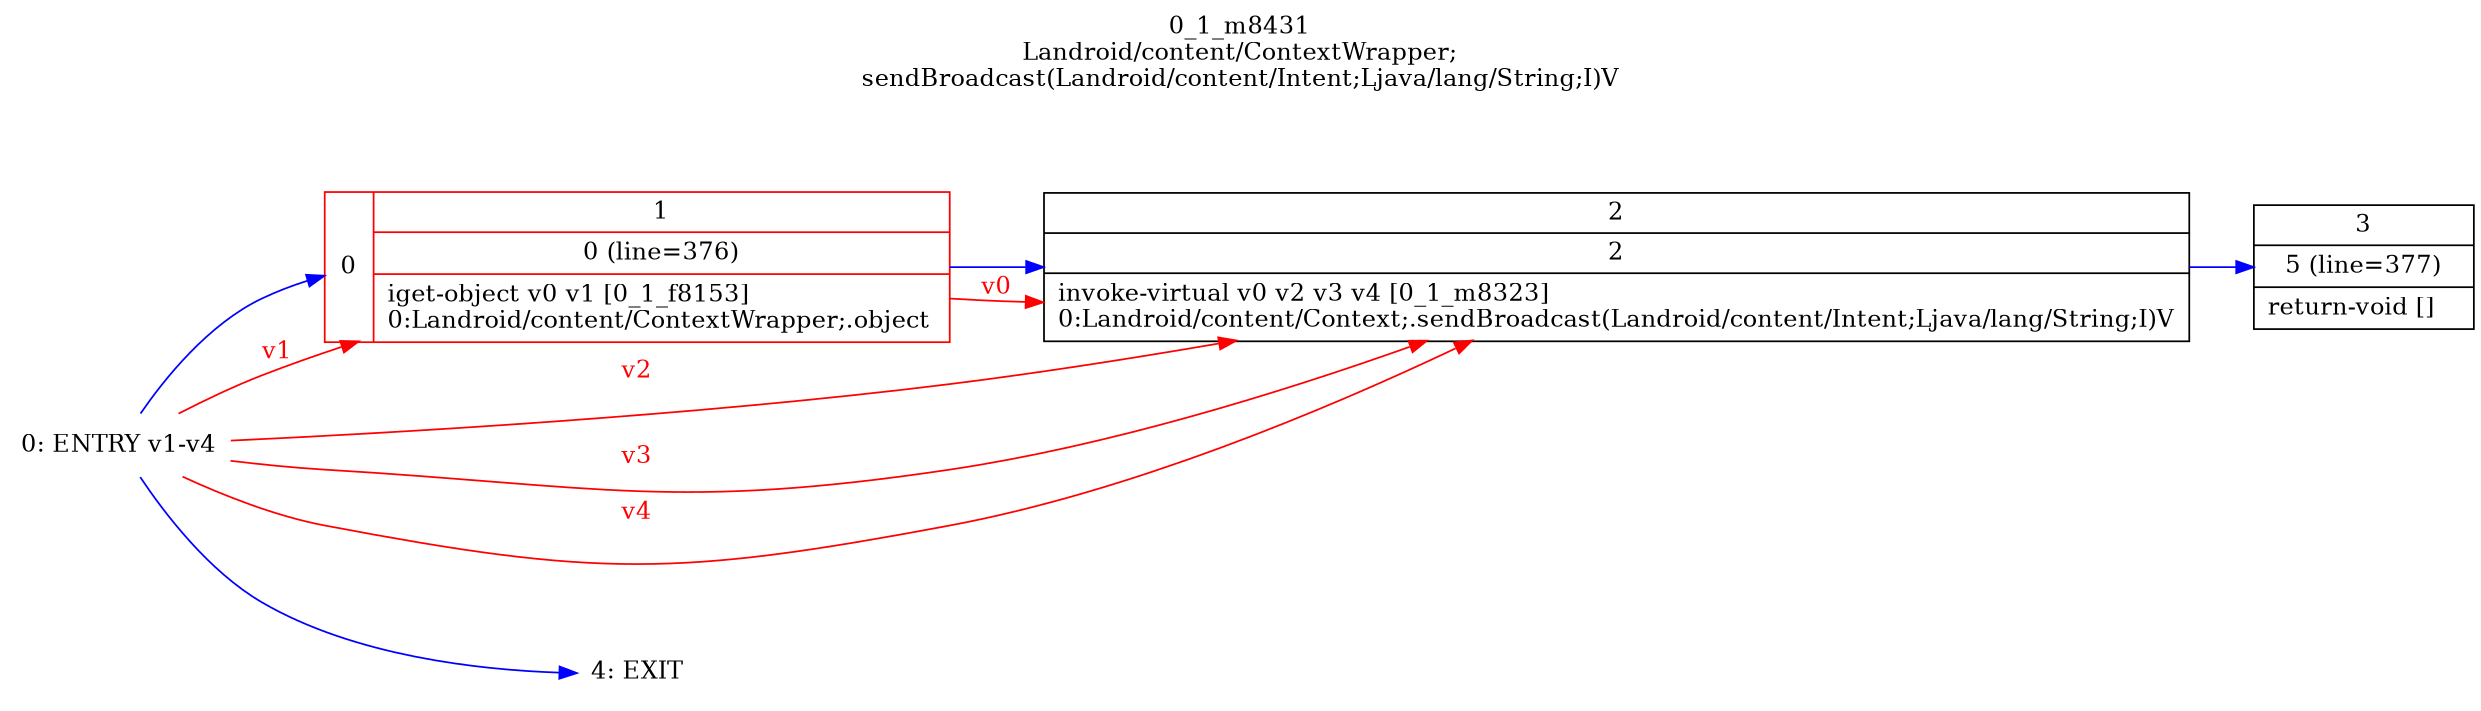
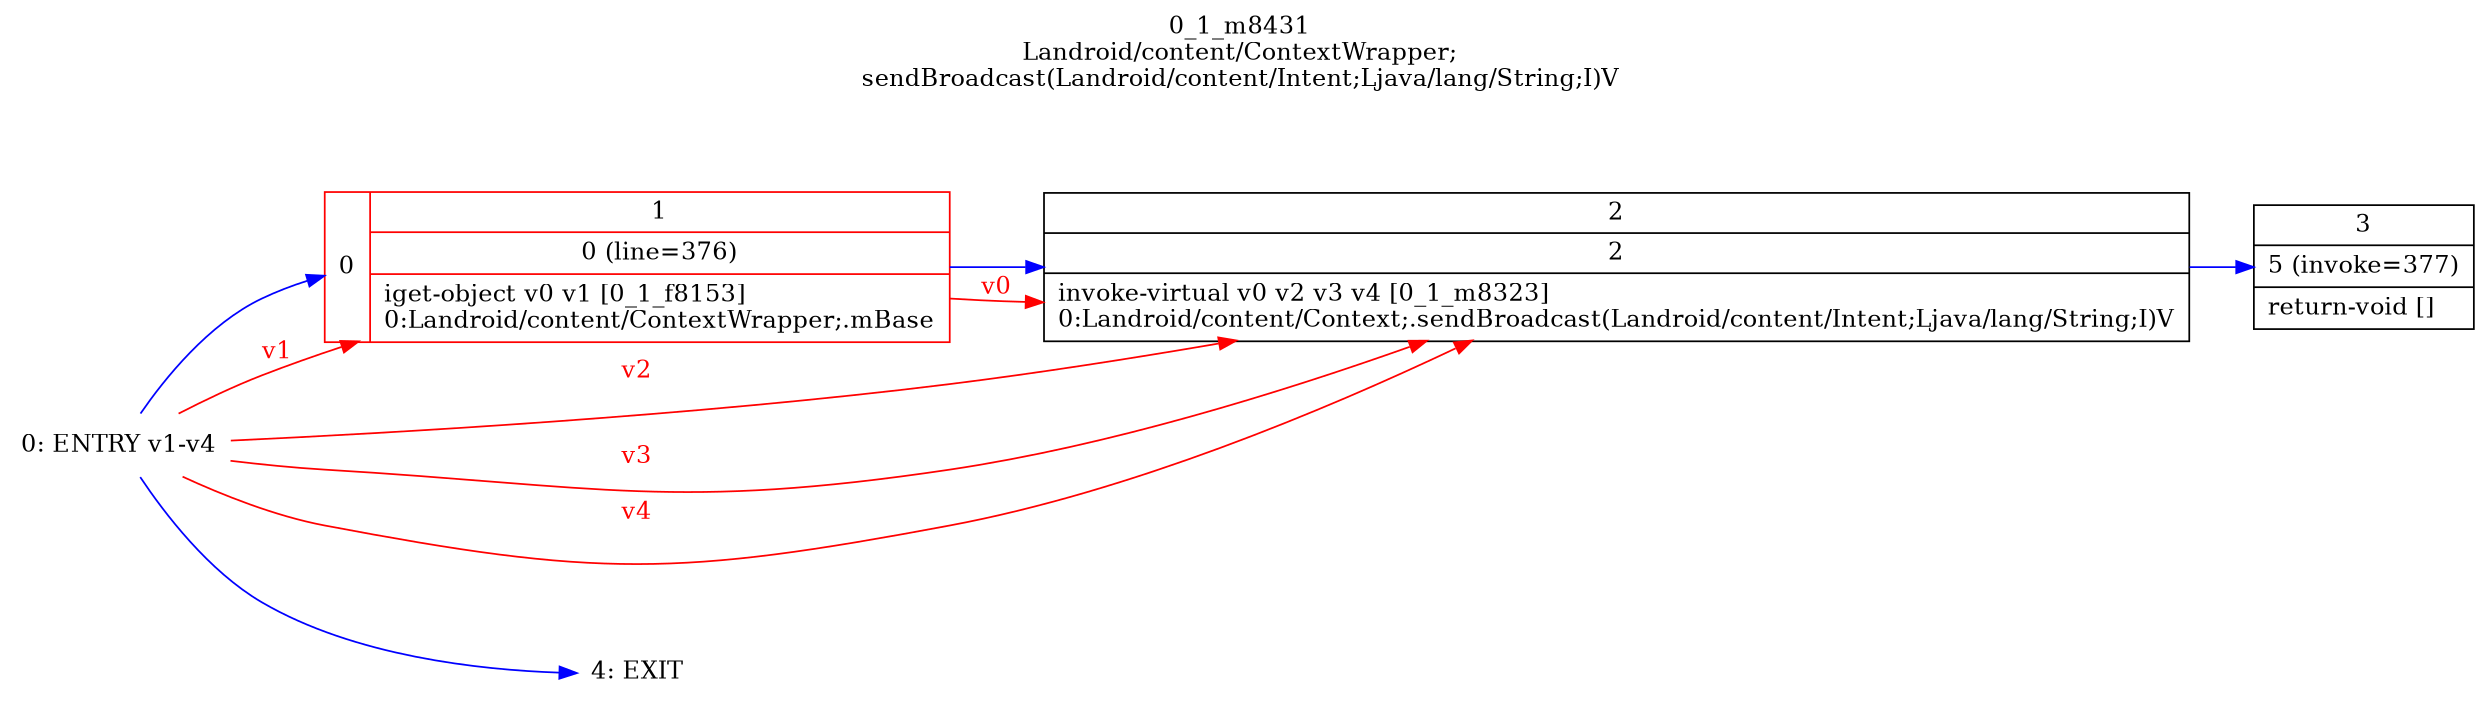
(2364, 265) -> (2364, 265)
(659, 320) -> (660, 320)
